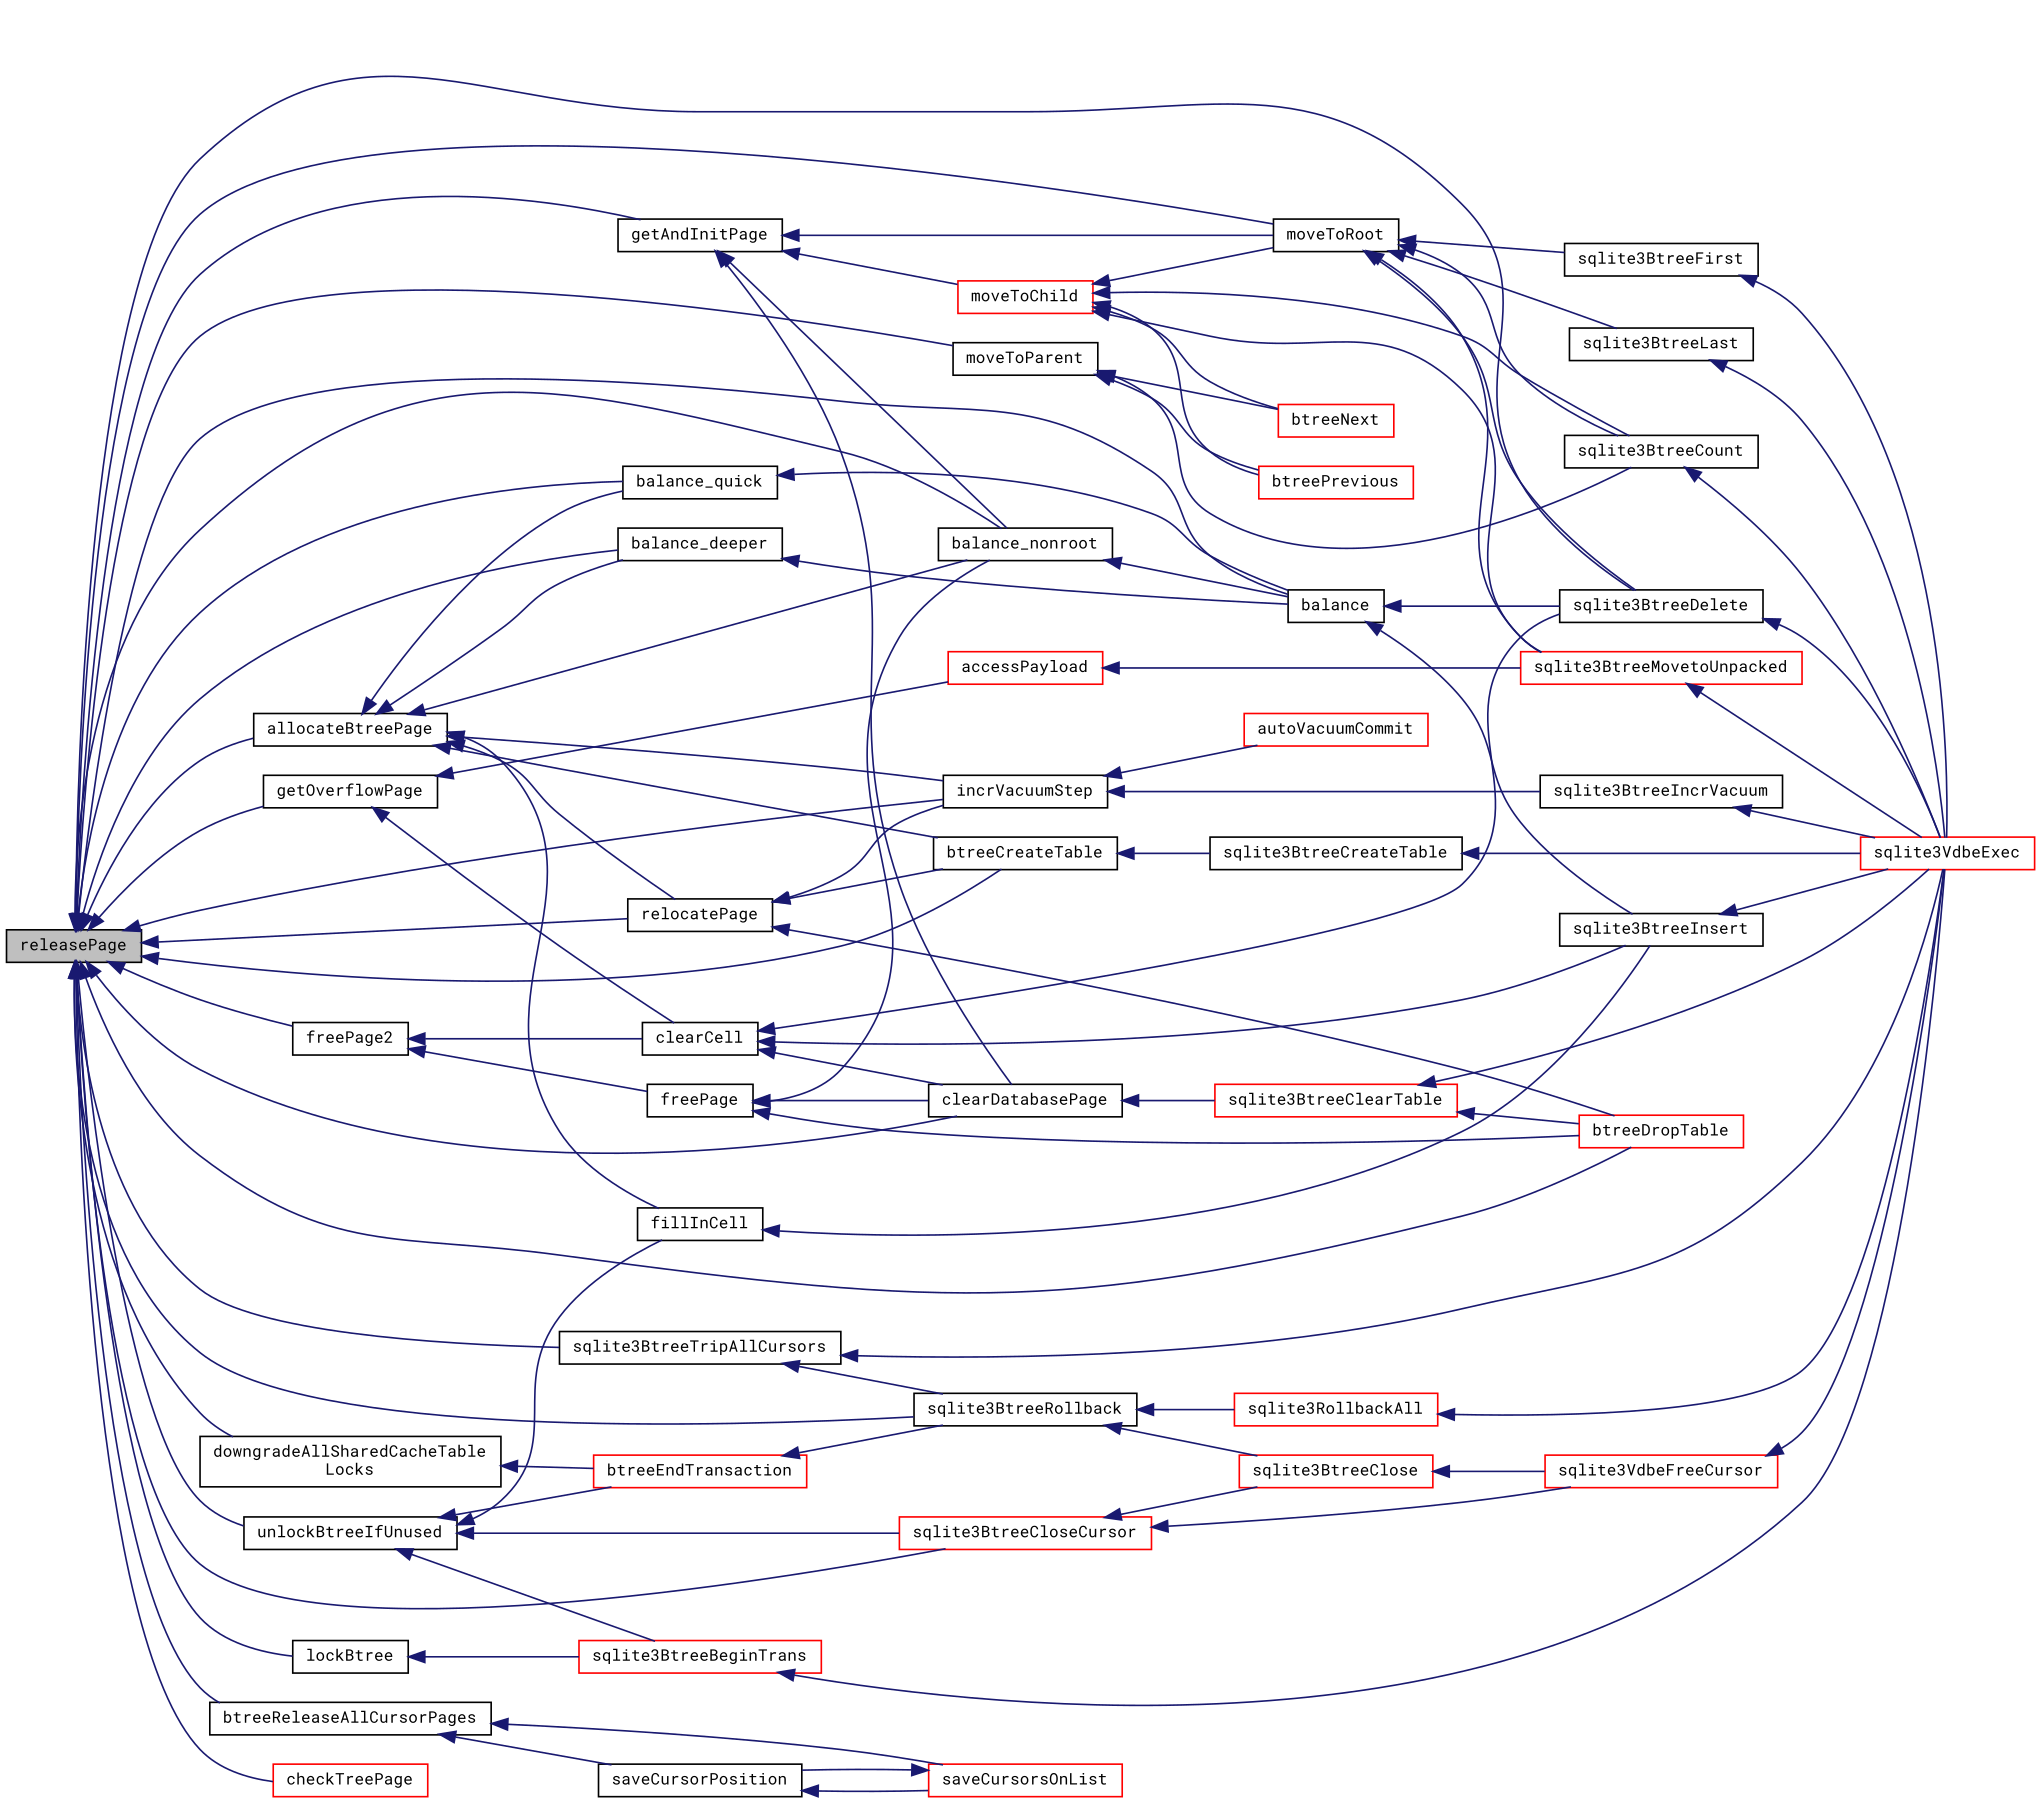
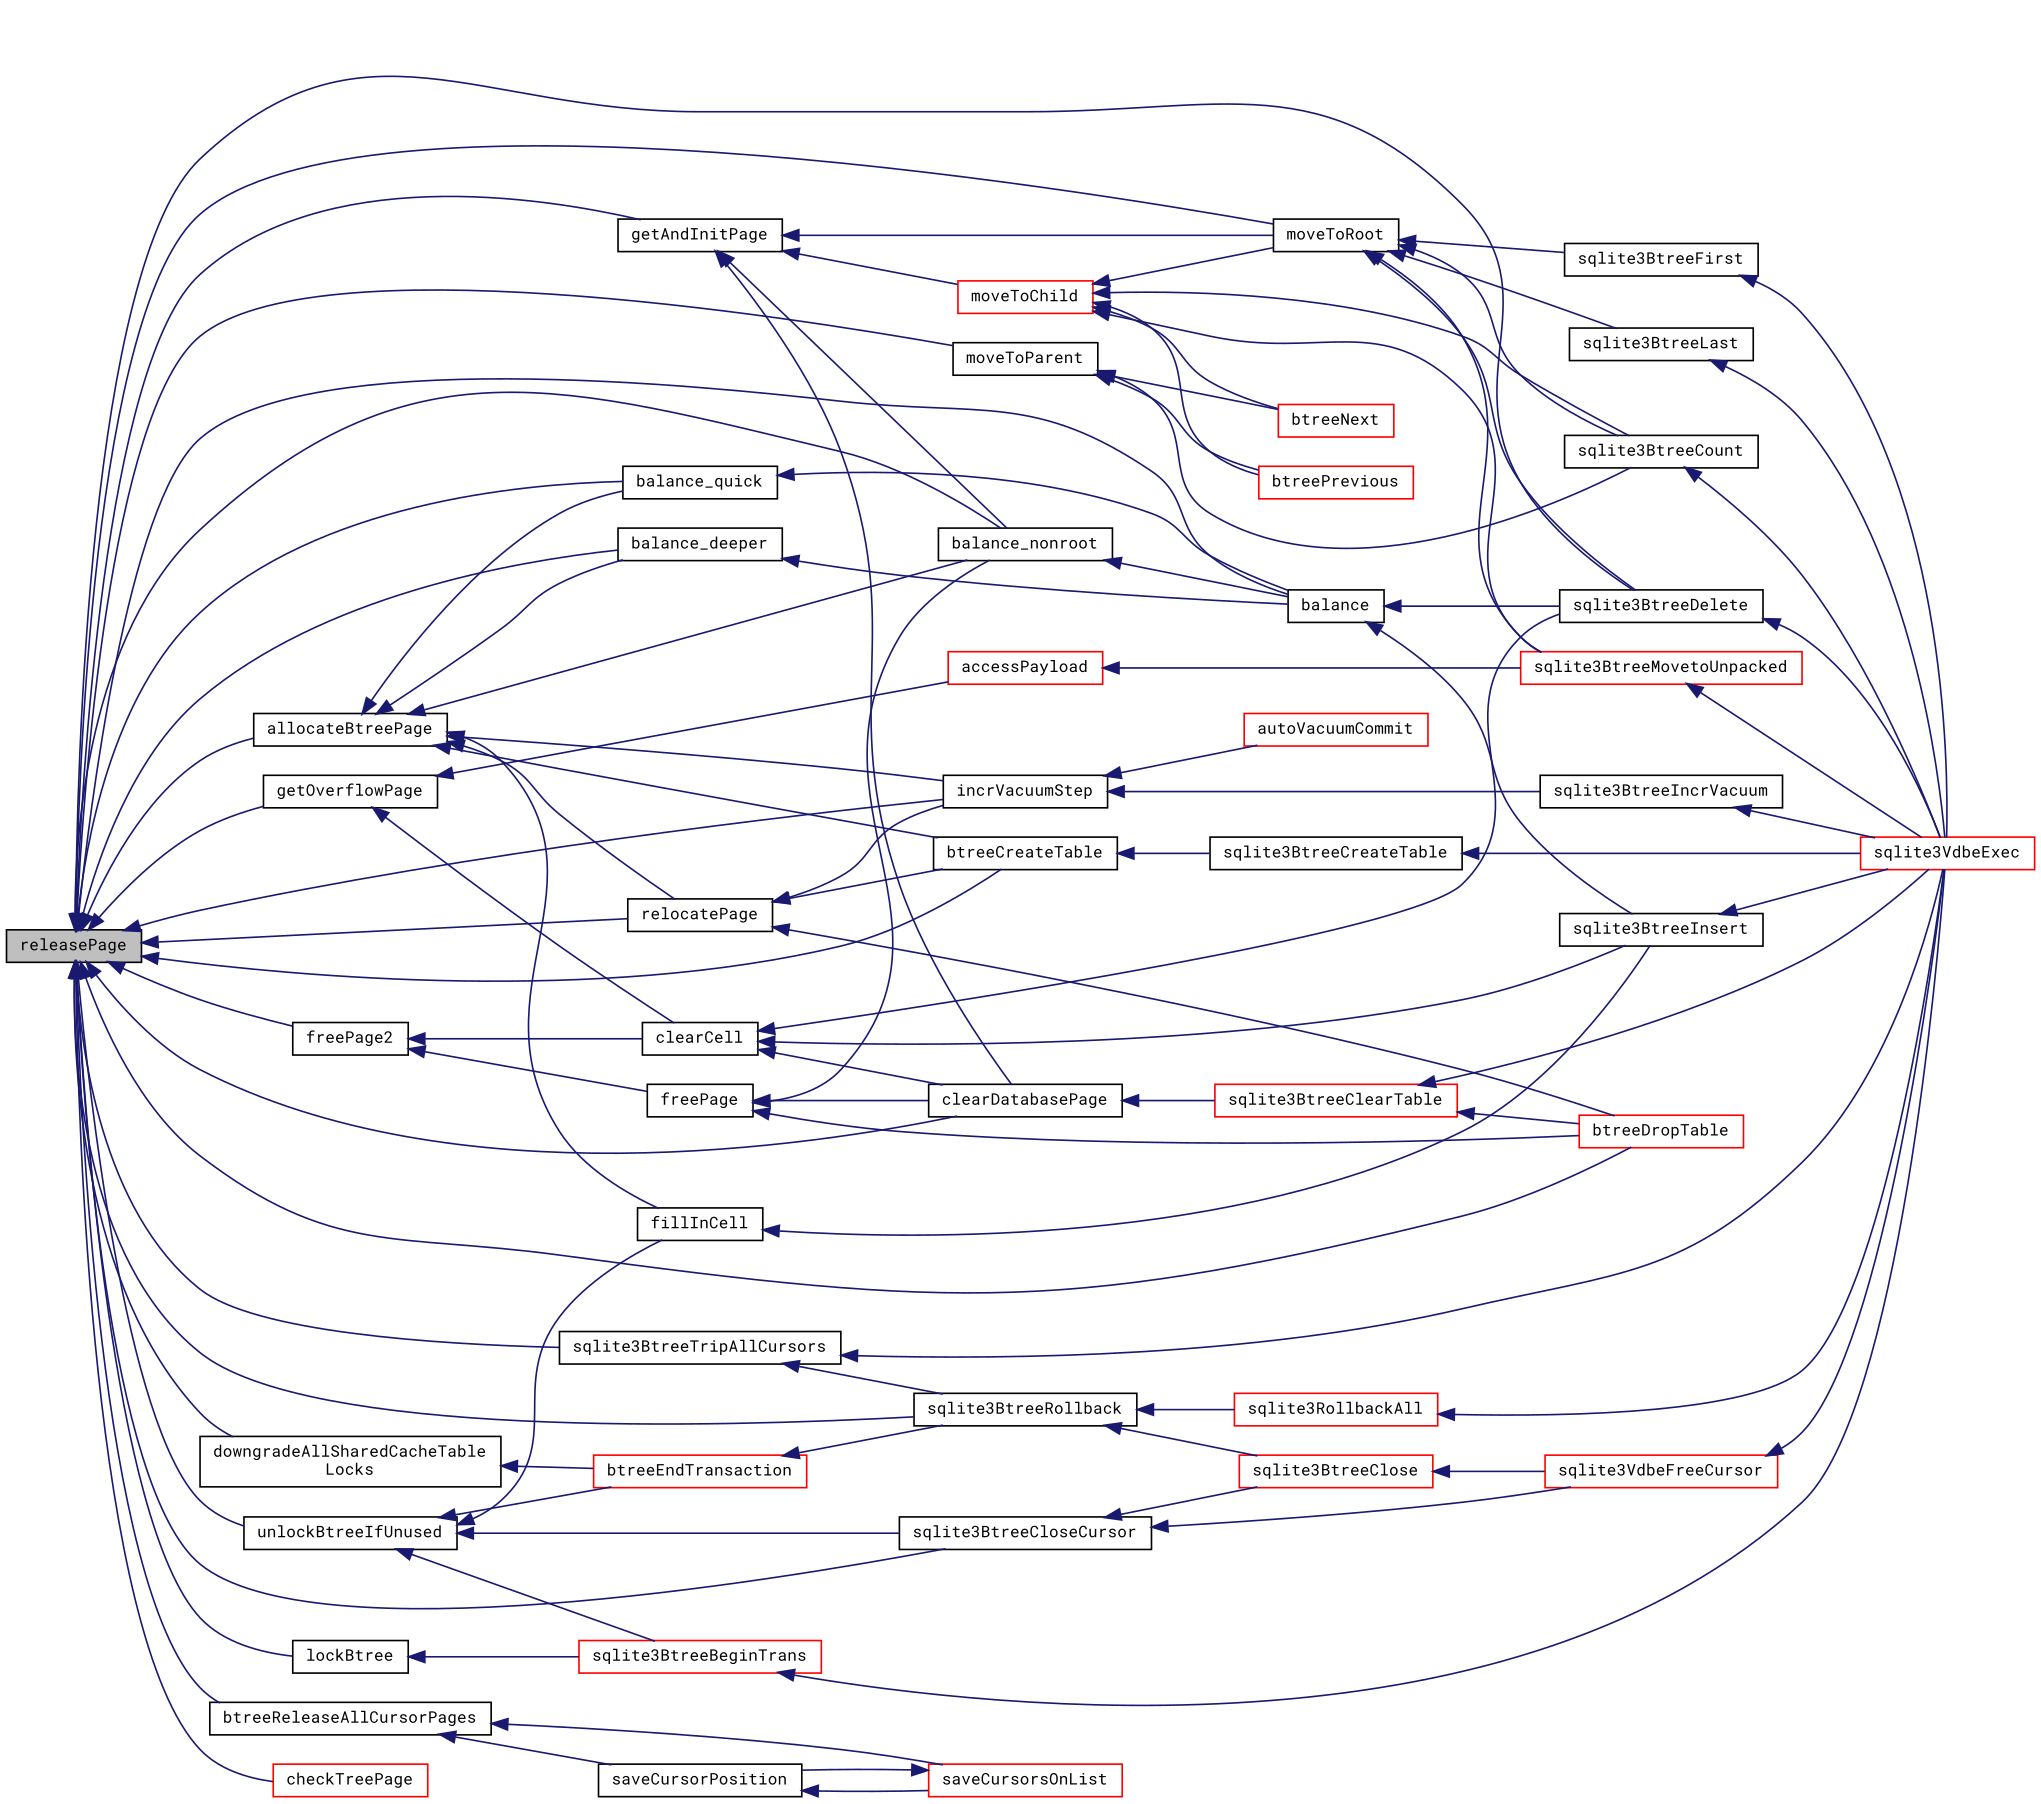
(1025, 1533) -> (1025, 1533)
